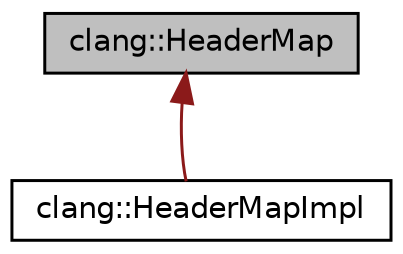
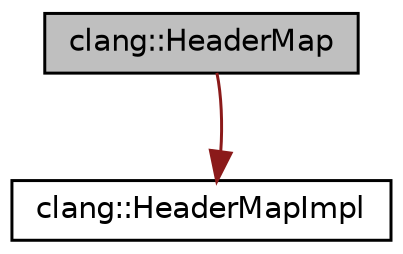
(182, 142) -> (221, 112)
